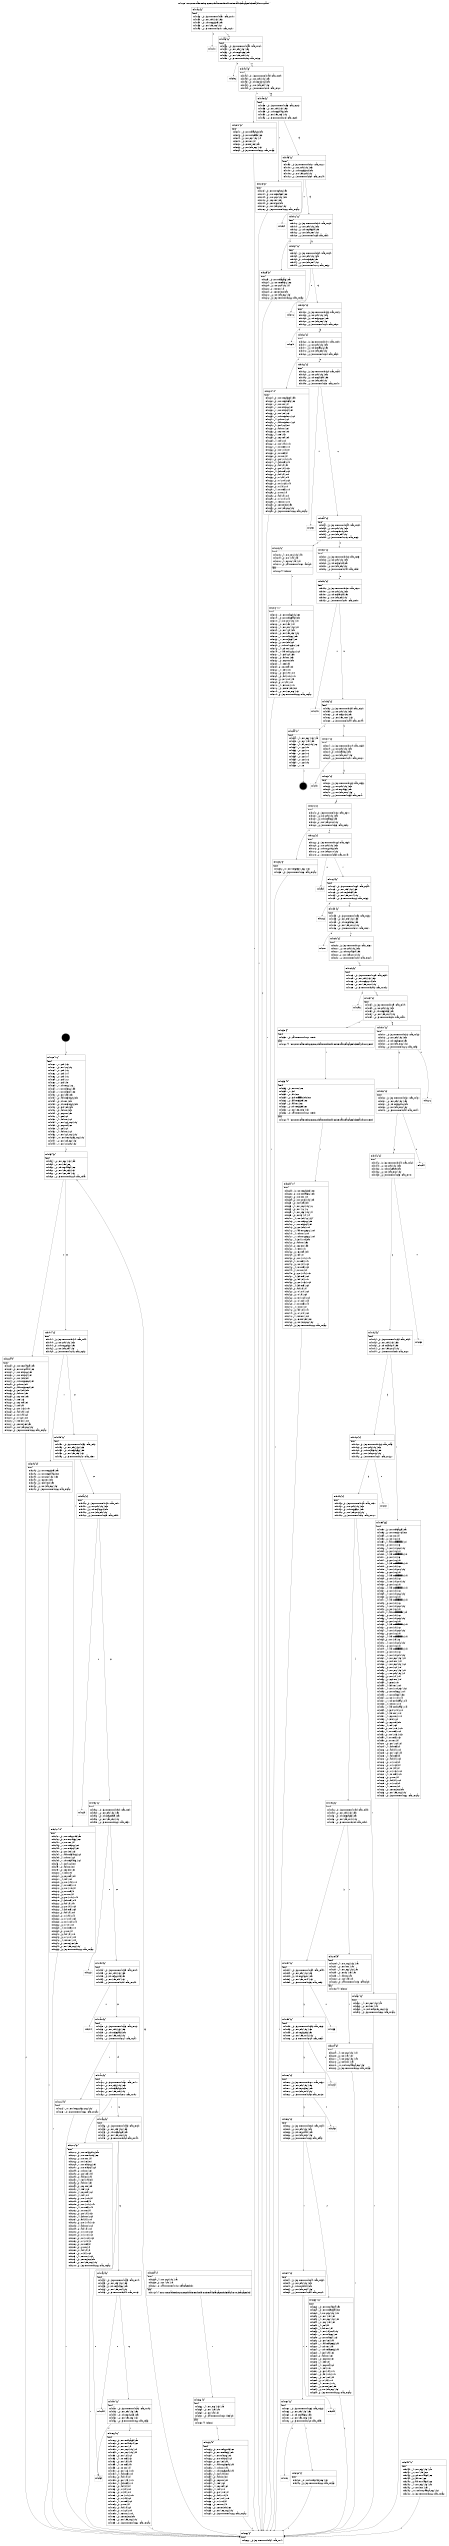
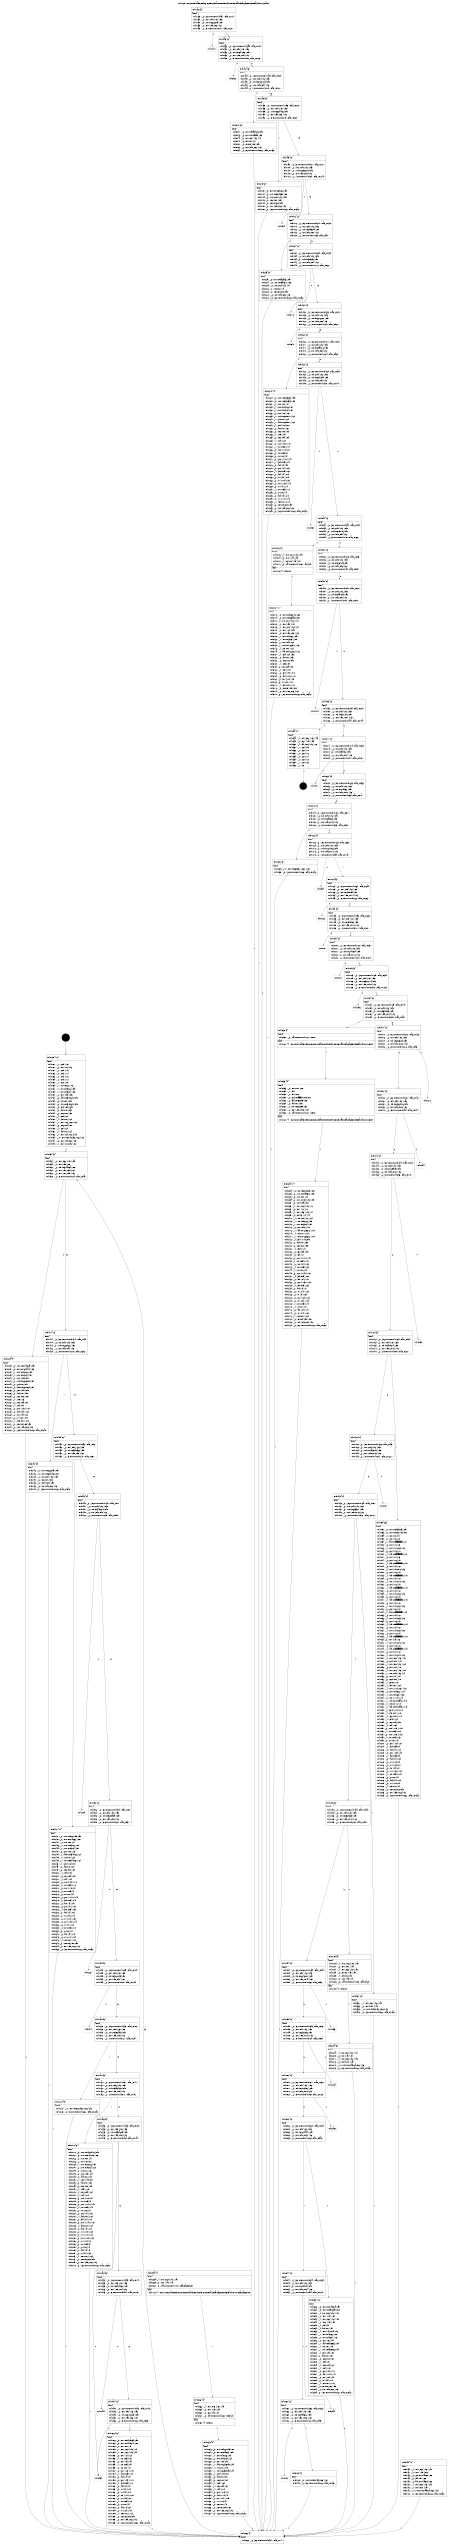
none -> (338, 978)
